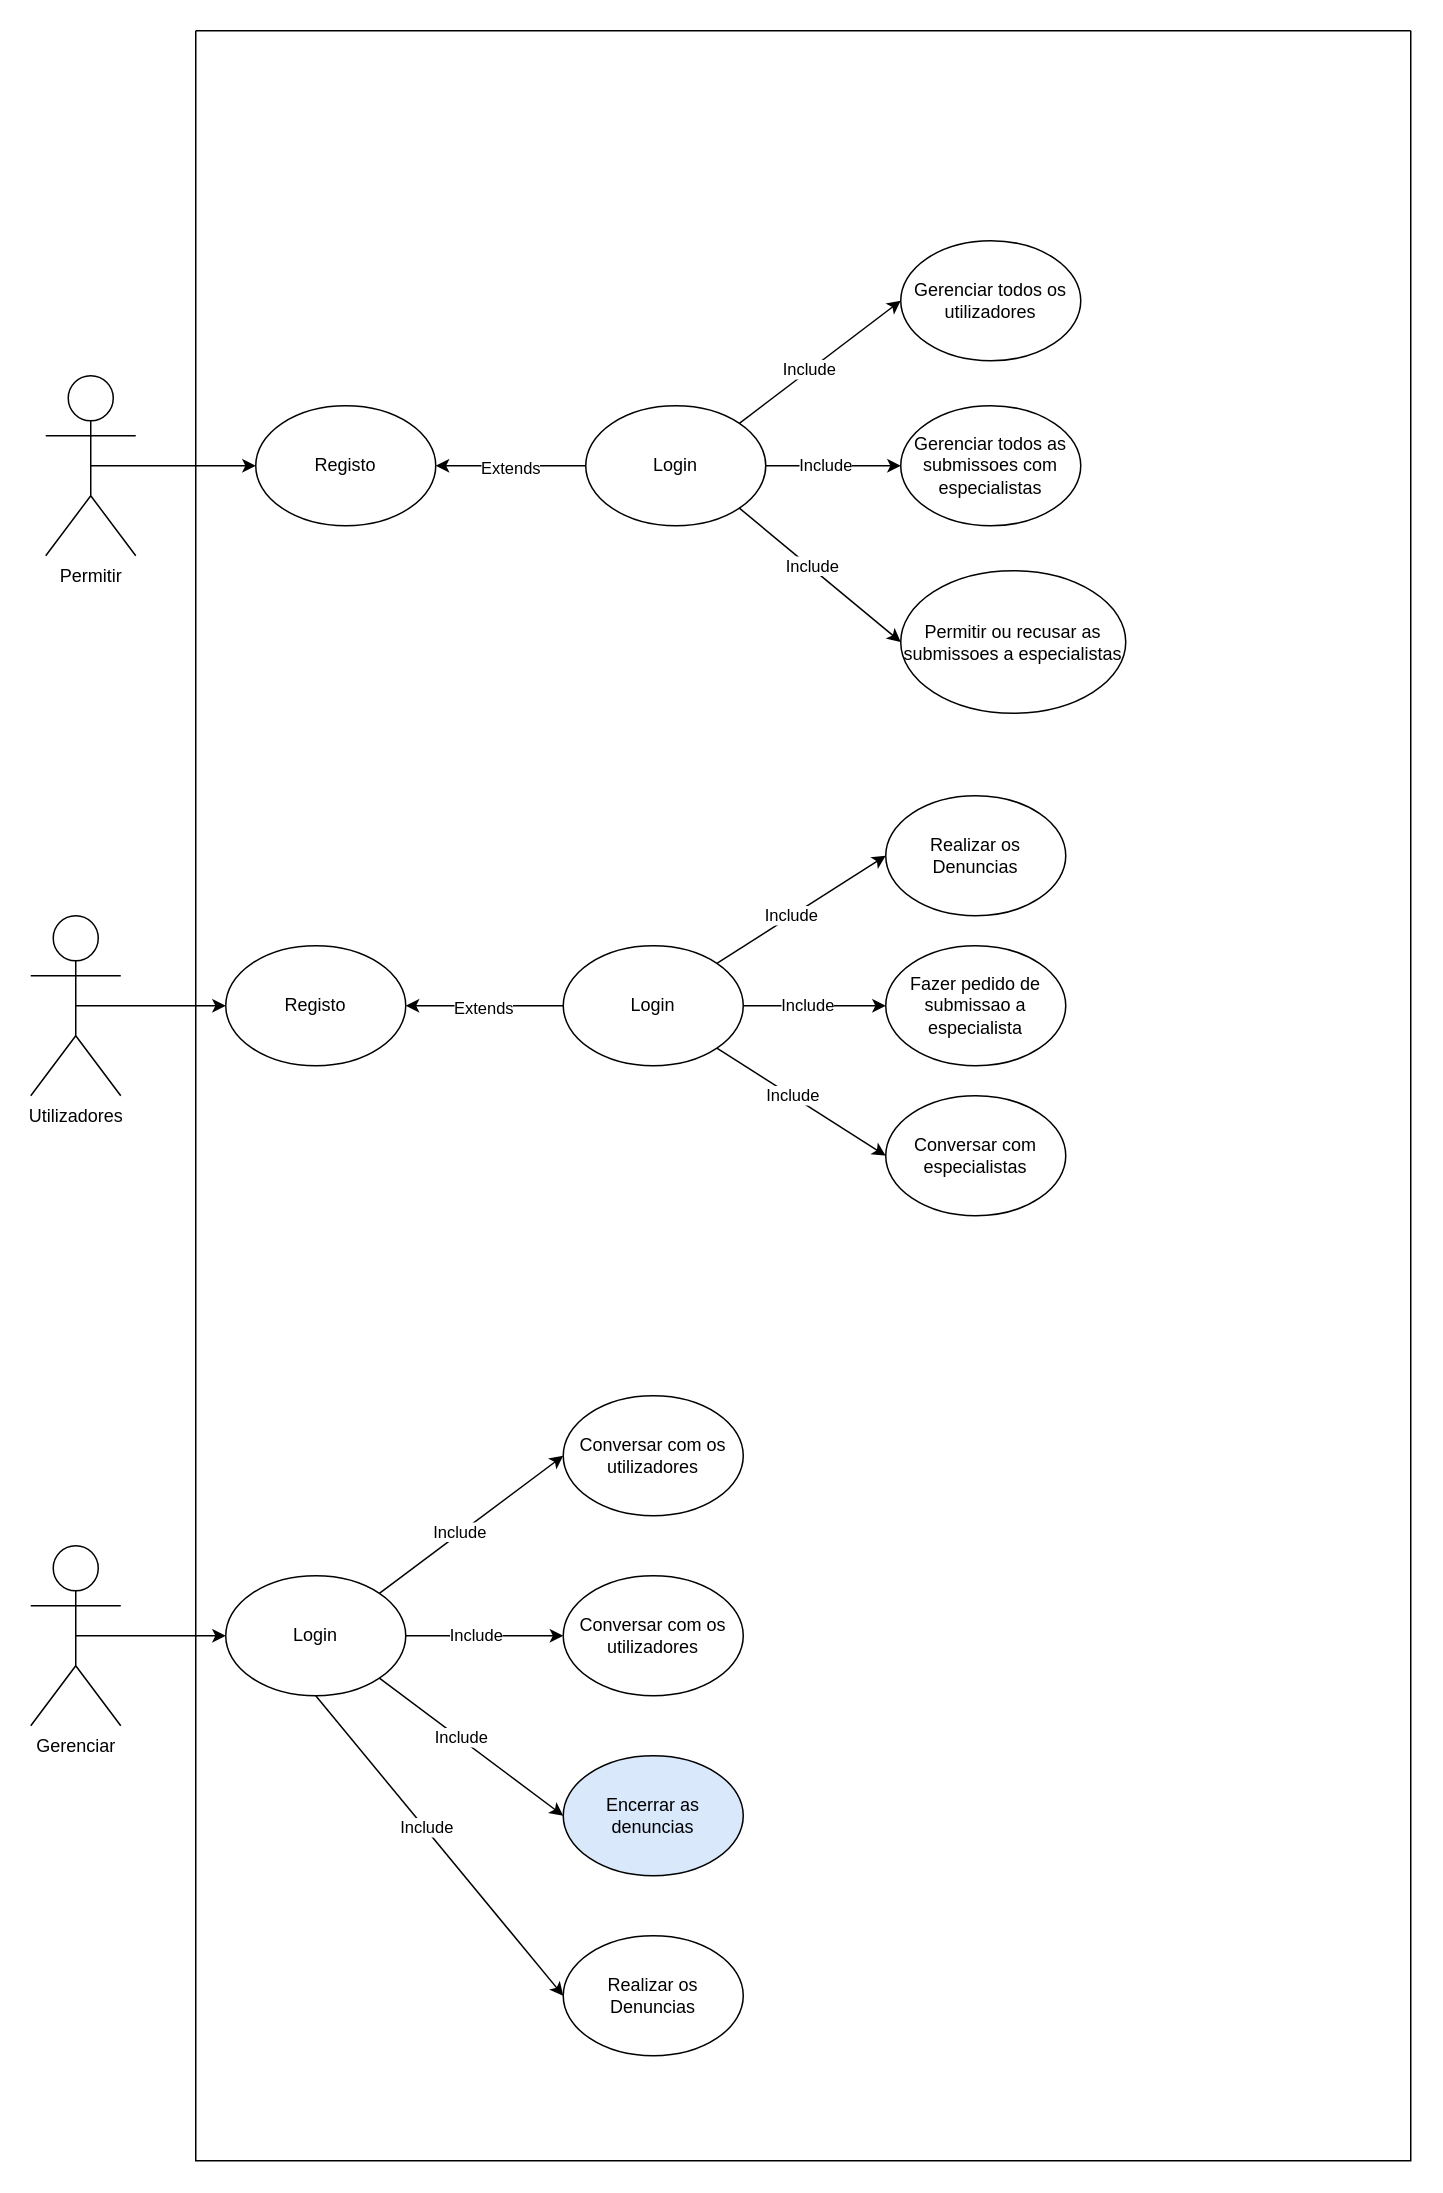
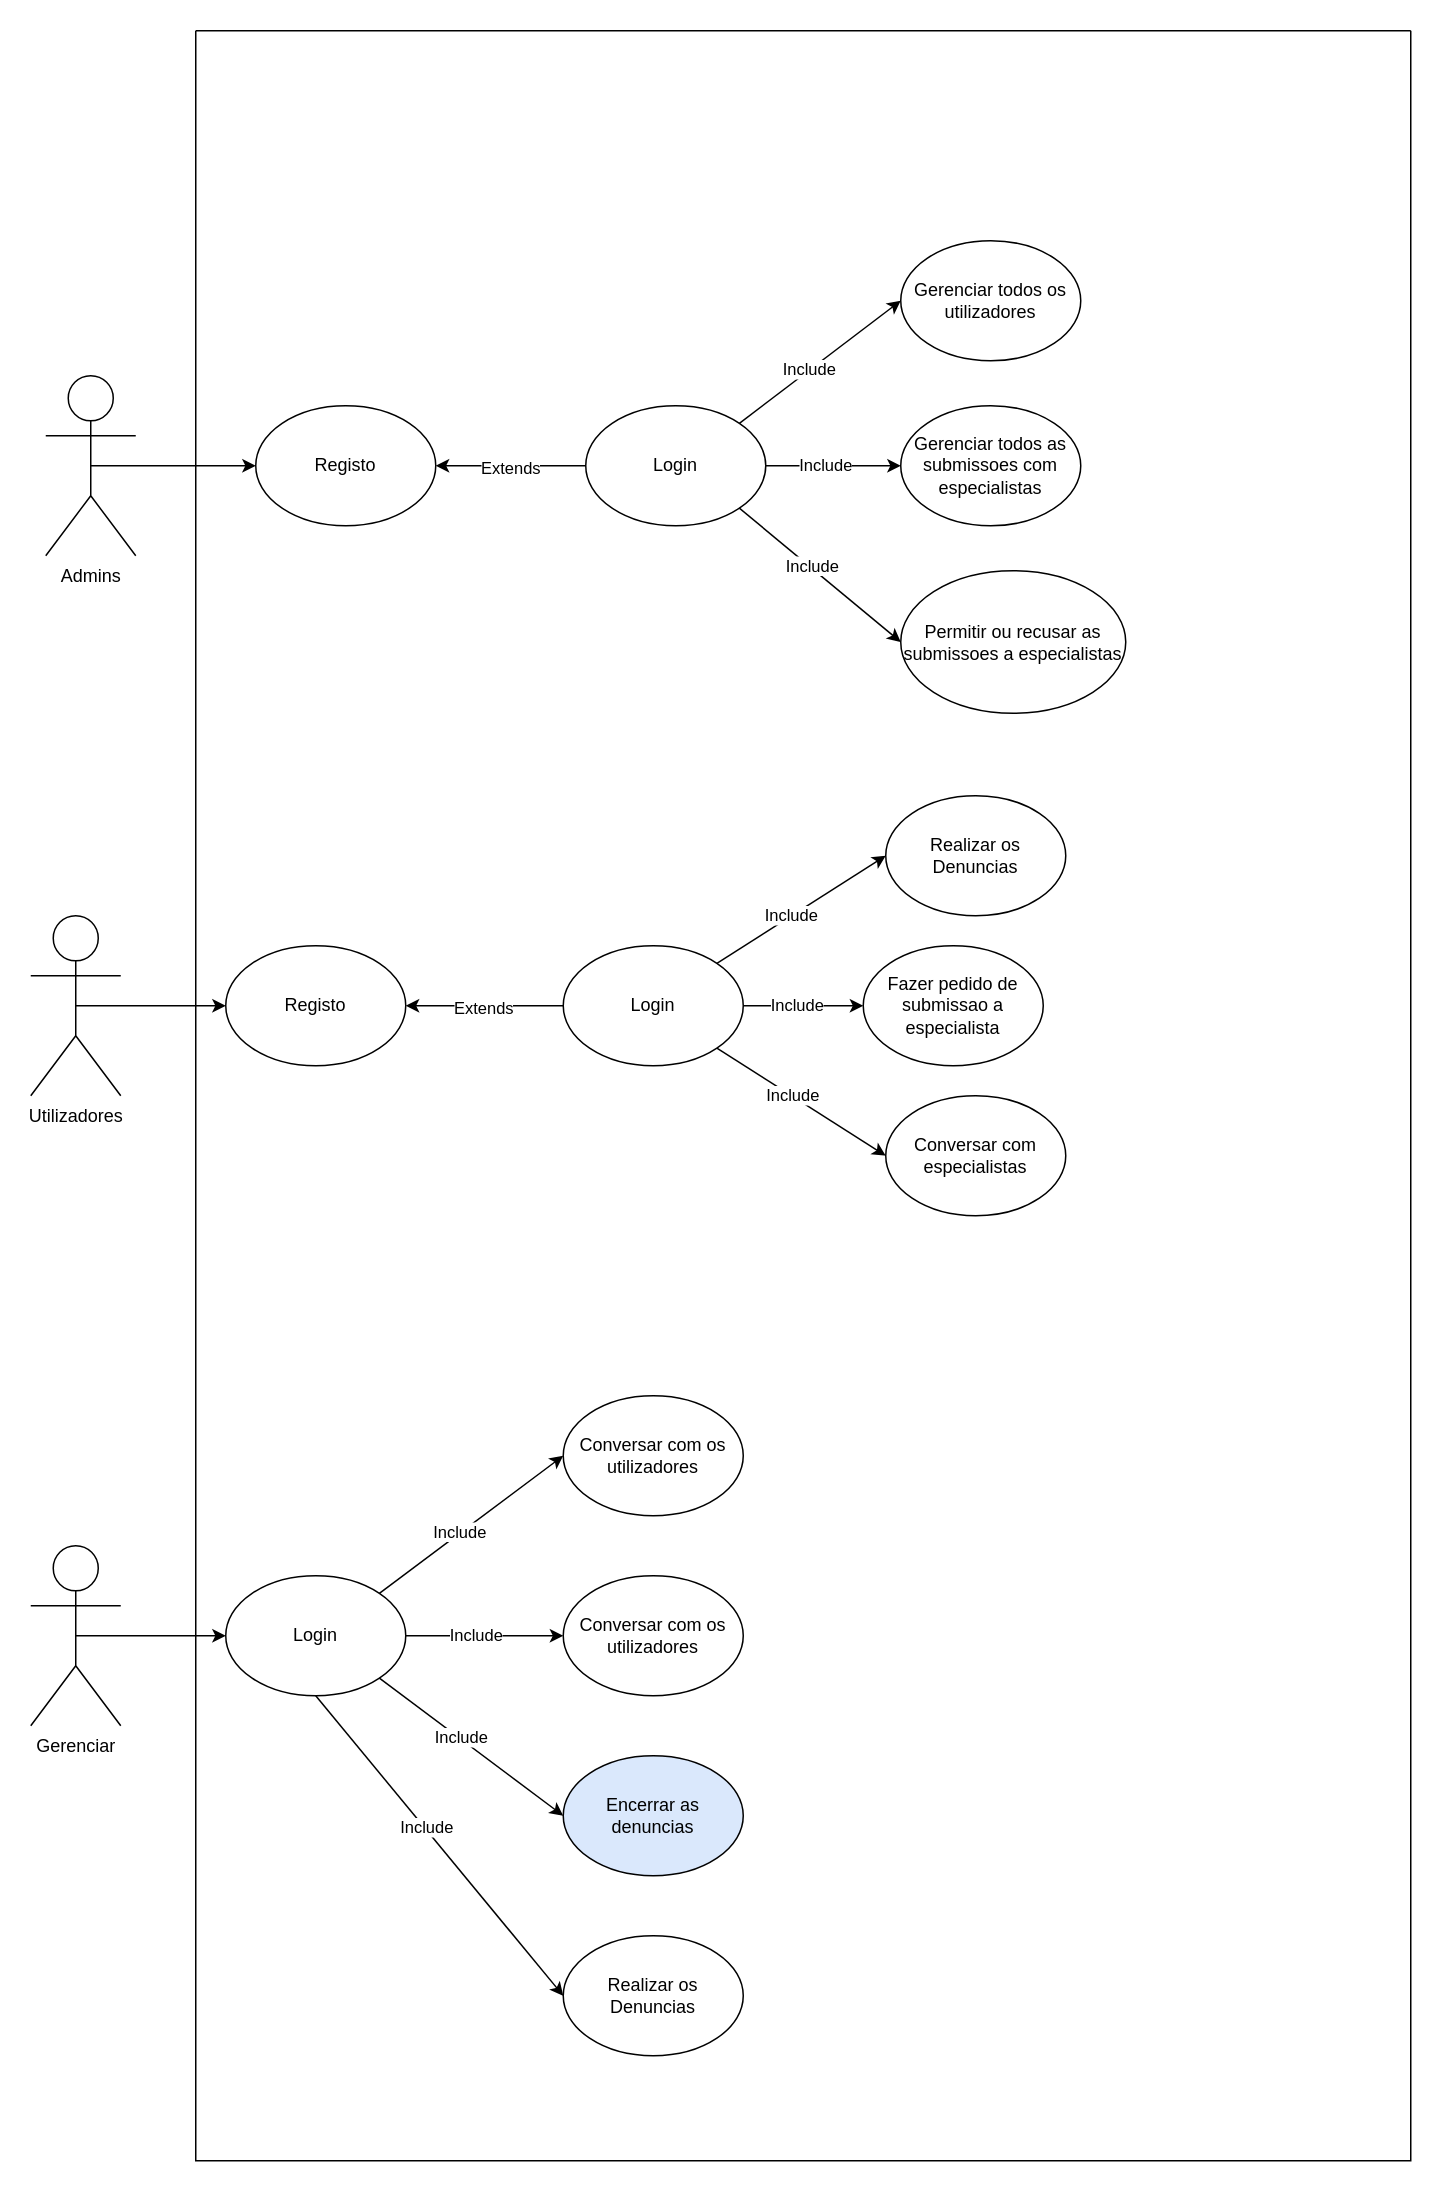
(92, 577) -> (92, 577)
(976, 1006) -> (953, 1006)
